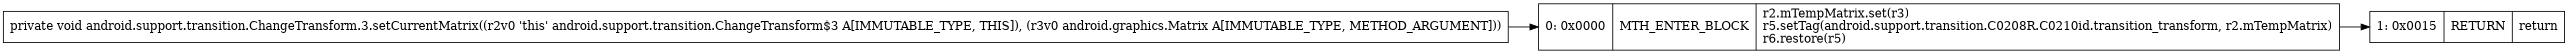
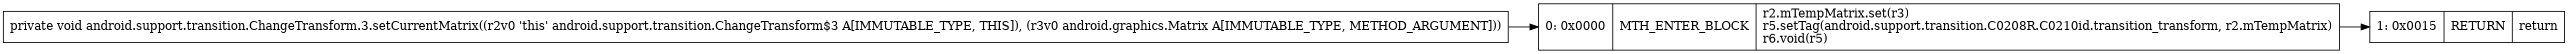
(1805, 39) -> (1795, 39)
